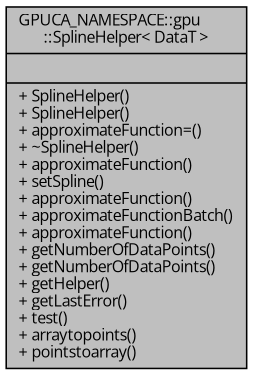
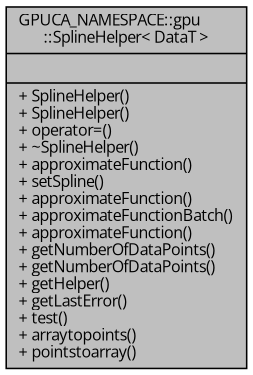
(110, 131) -> (66, 131)
